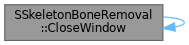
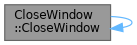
(84, 23) -> (58, 23)
